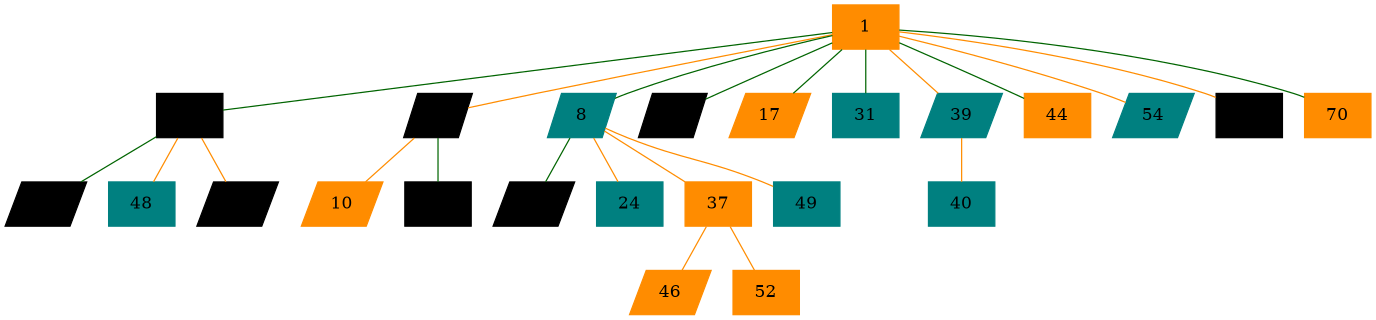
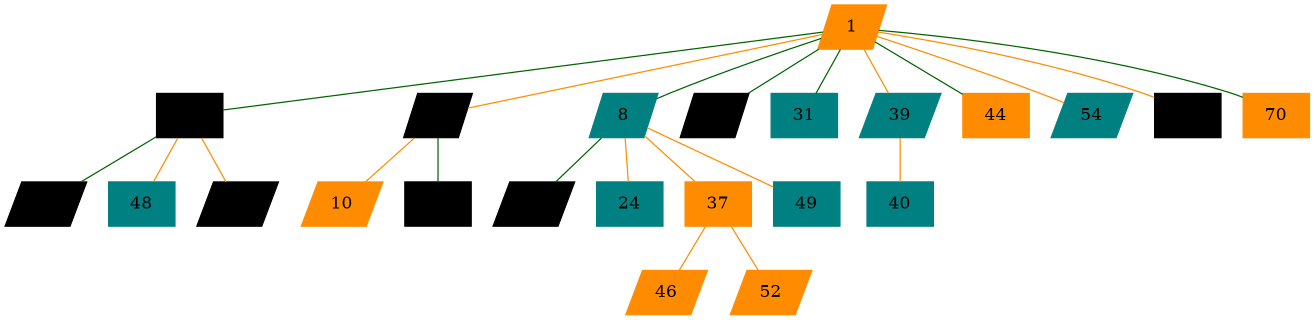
(866, 27) -> (852, 27)
(770, 116) -> none
(766, 293) -> (771, 293)
